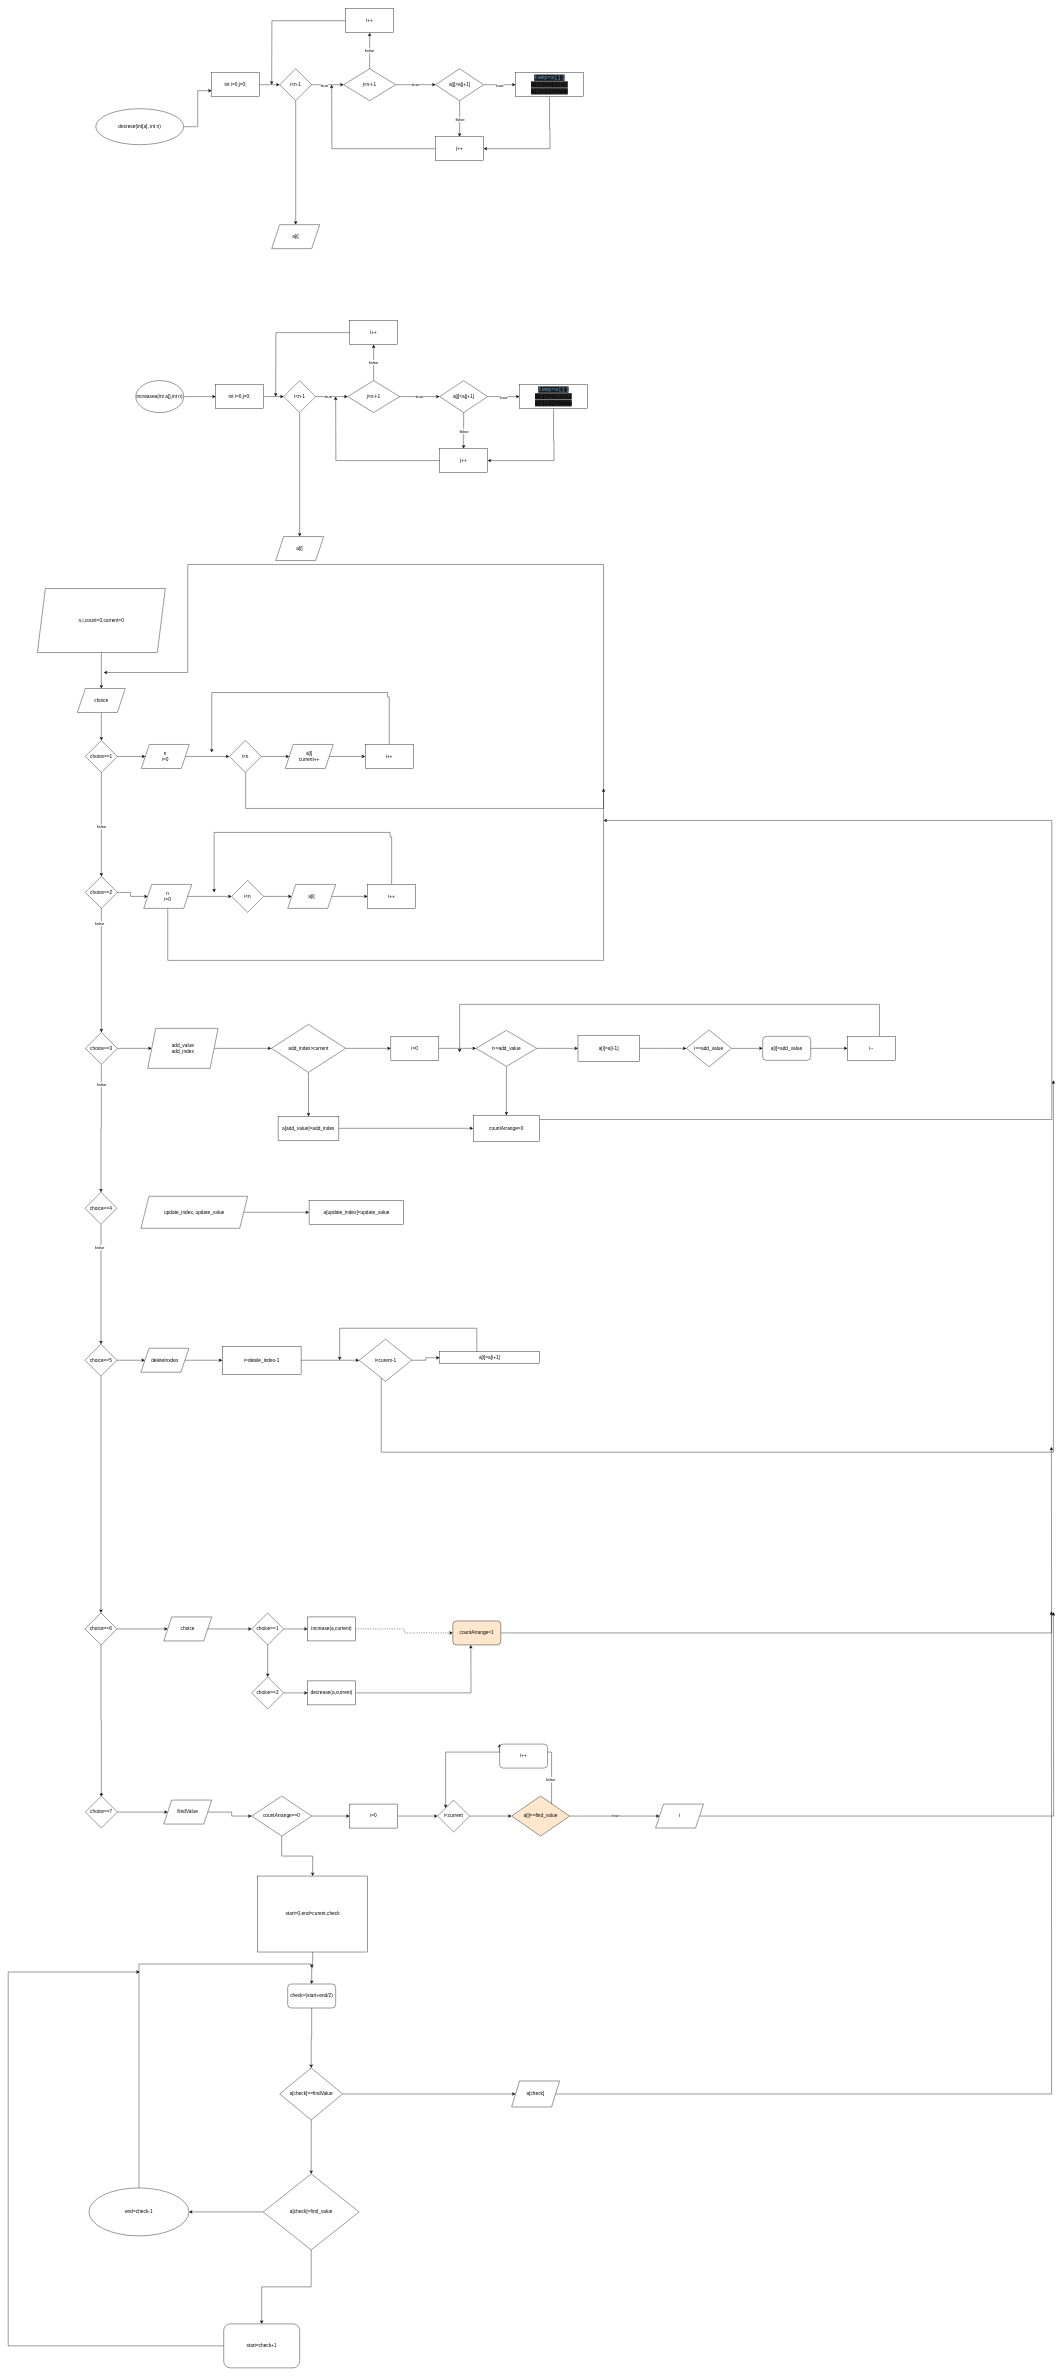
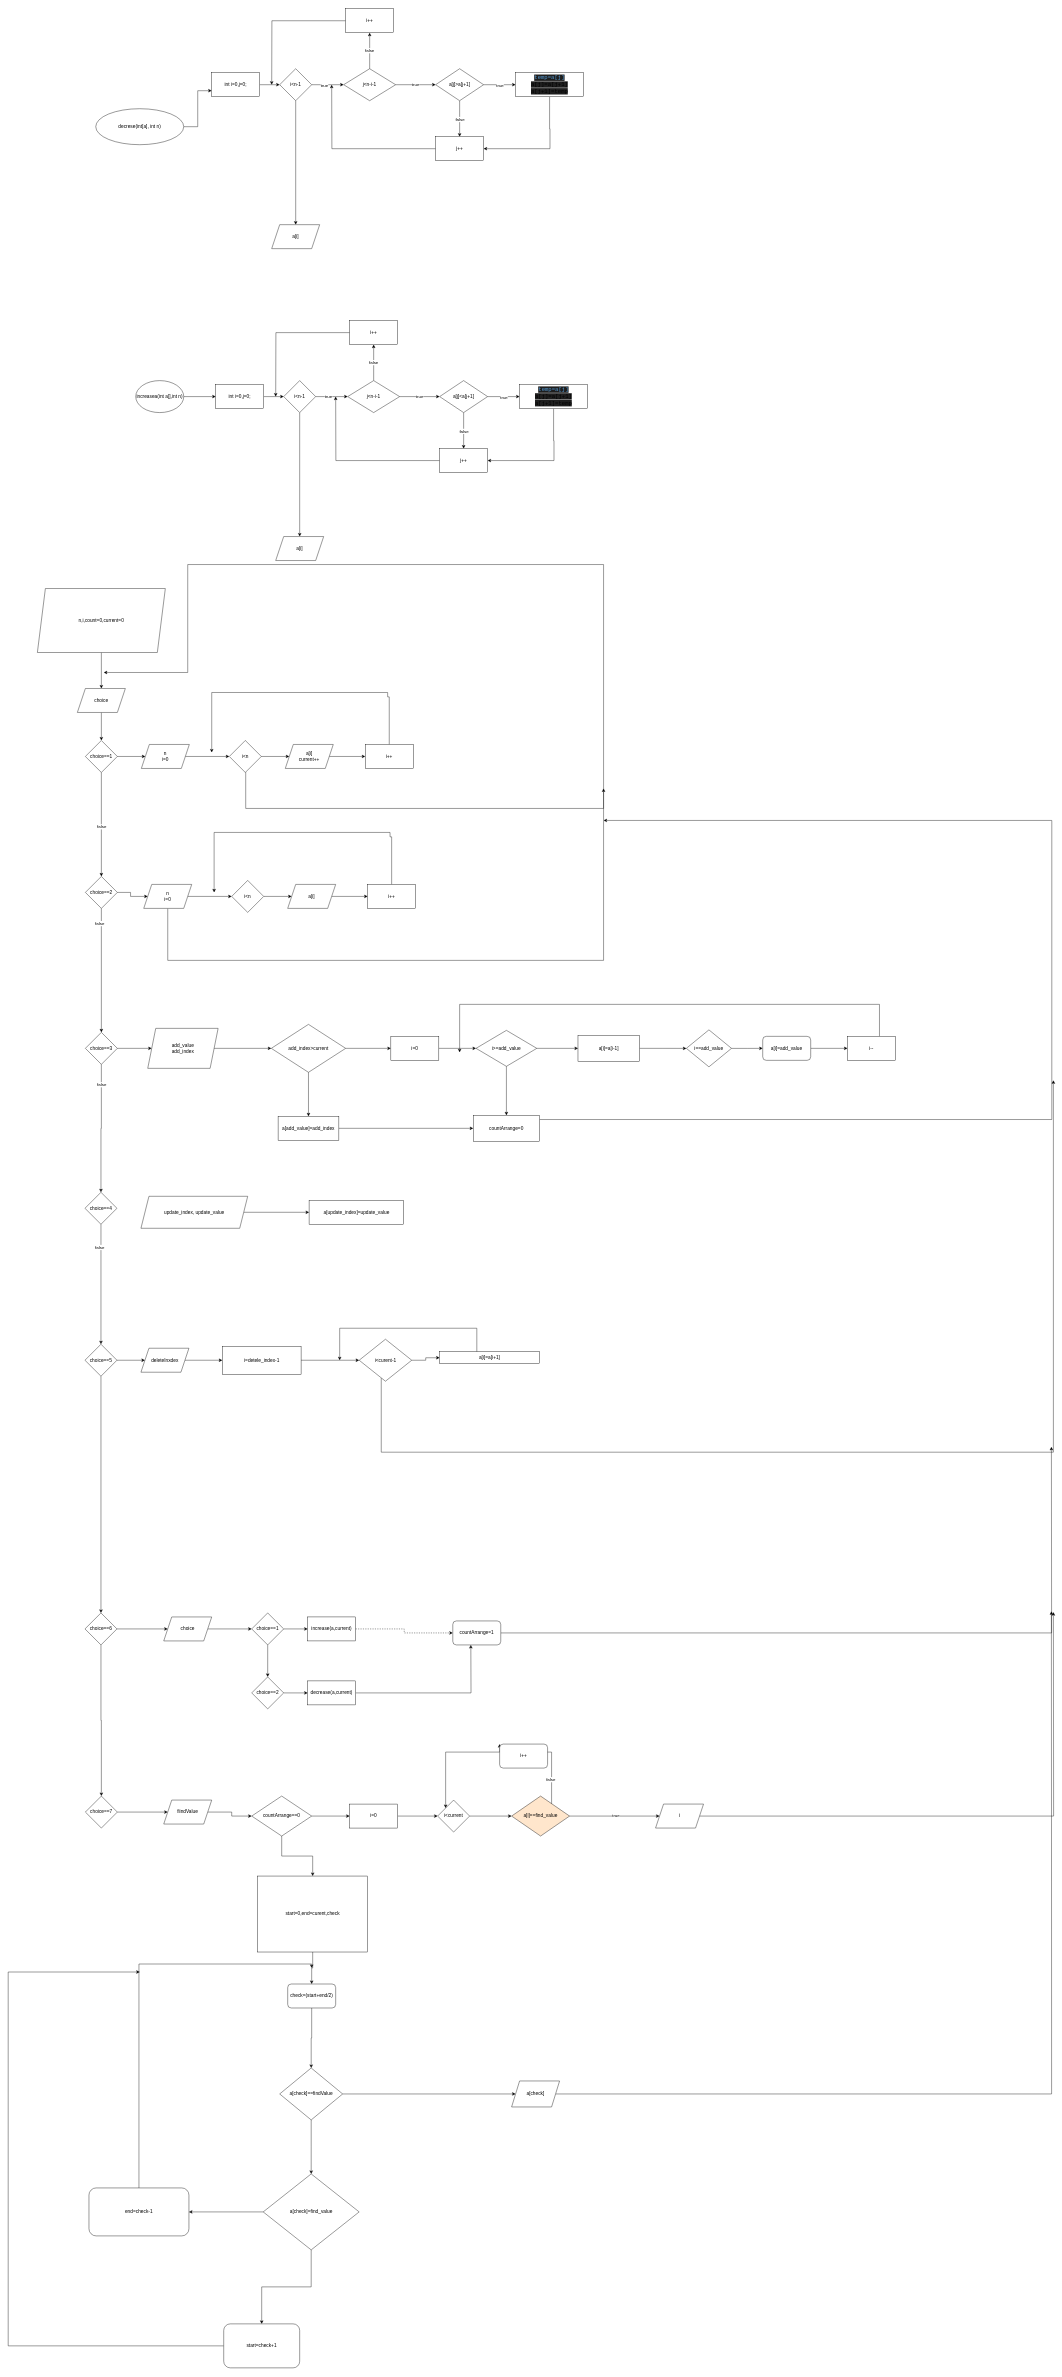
(477, 1633) -> (477, 1633)
(101, 1792) -> (101, 1792)
(139, 2212) -> (139, 2212)
